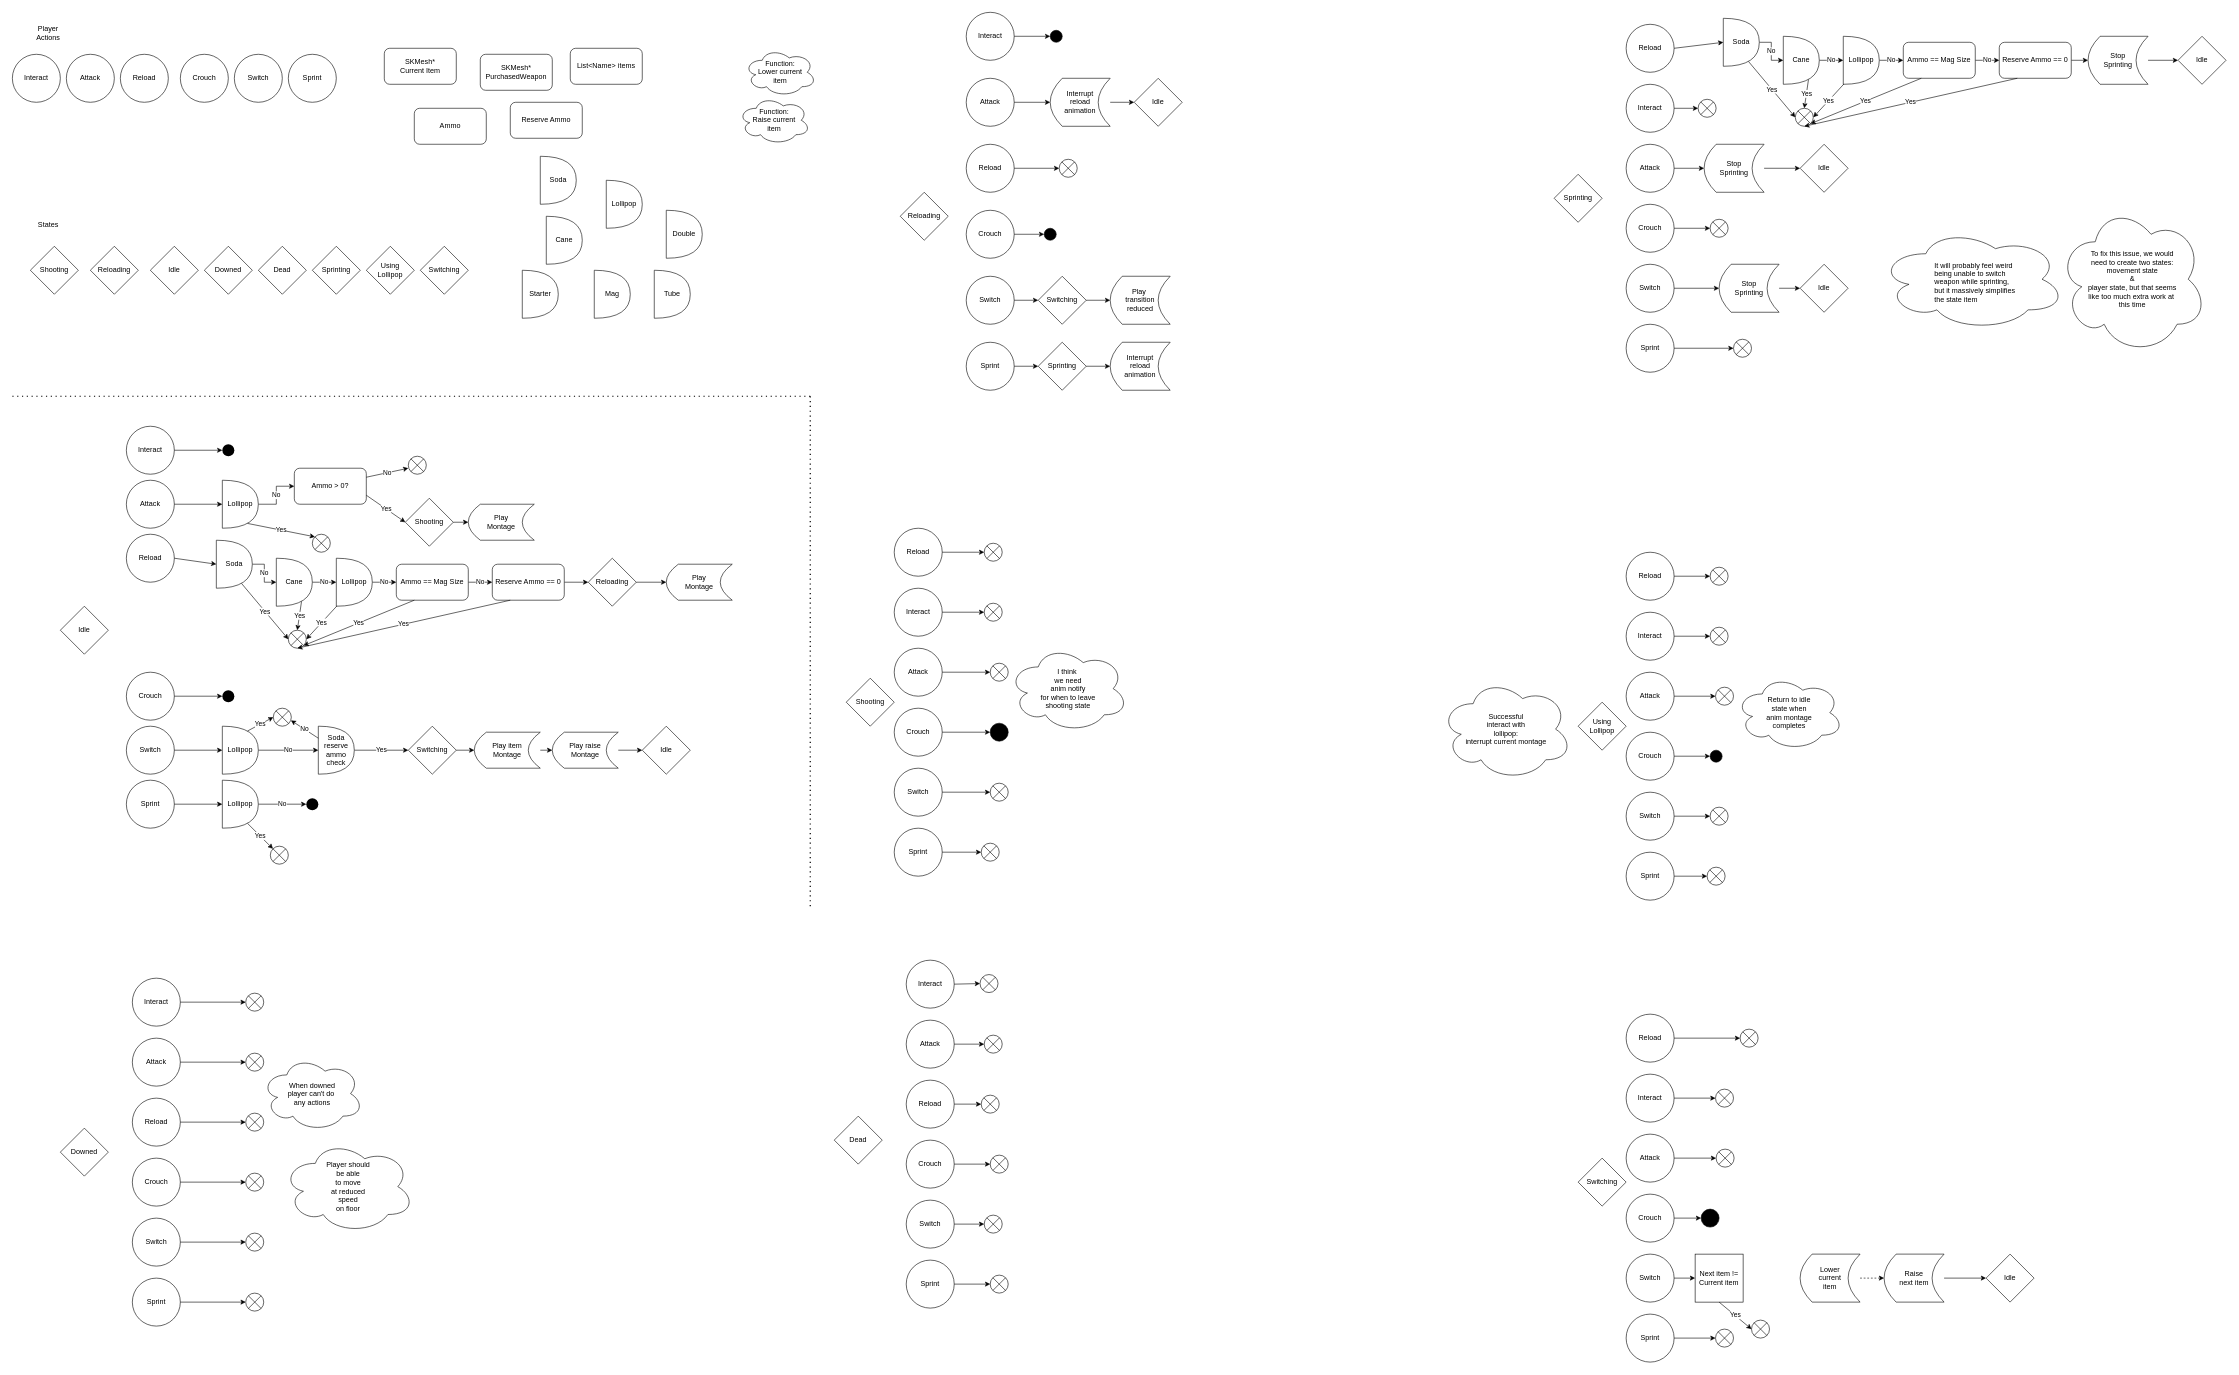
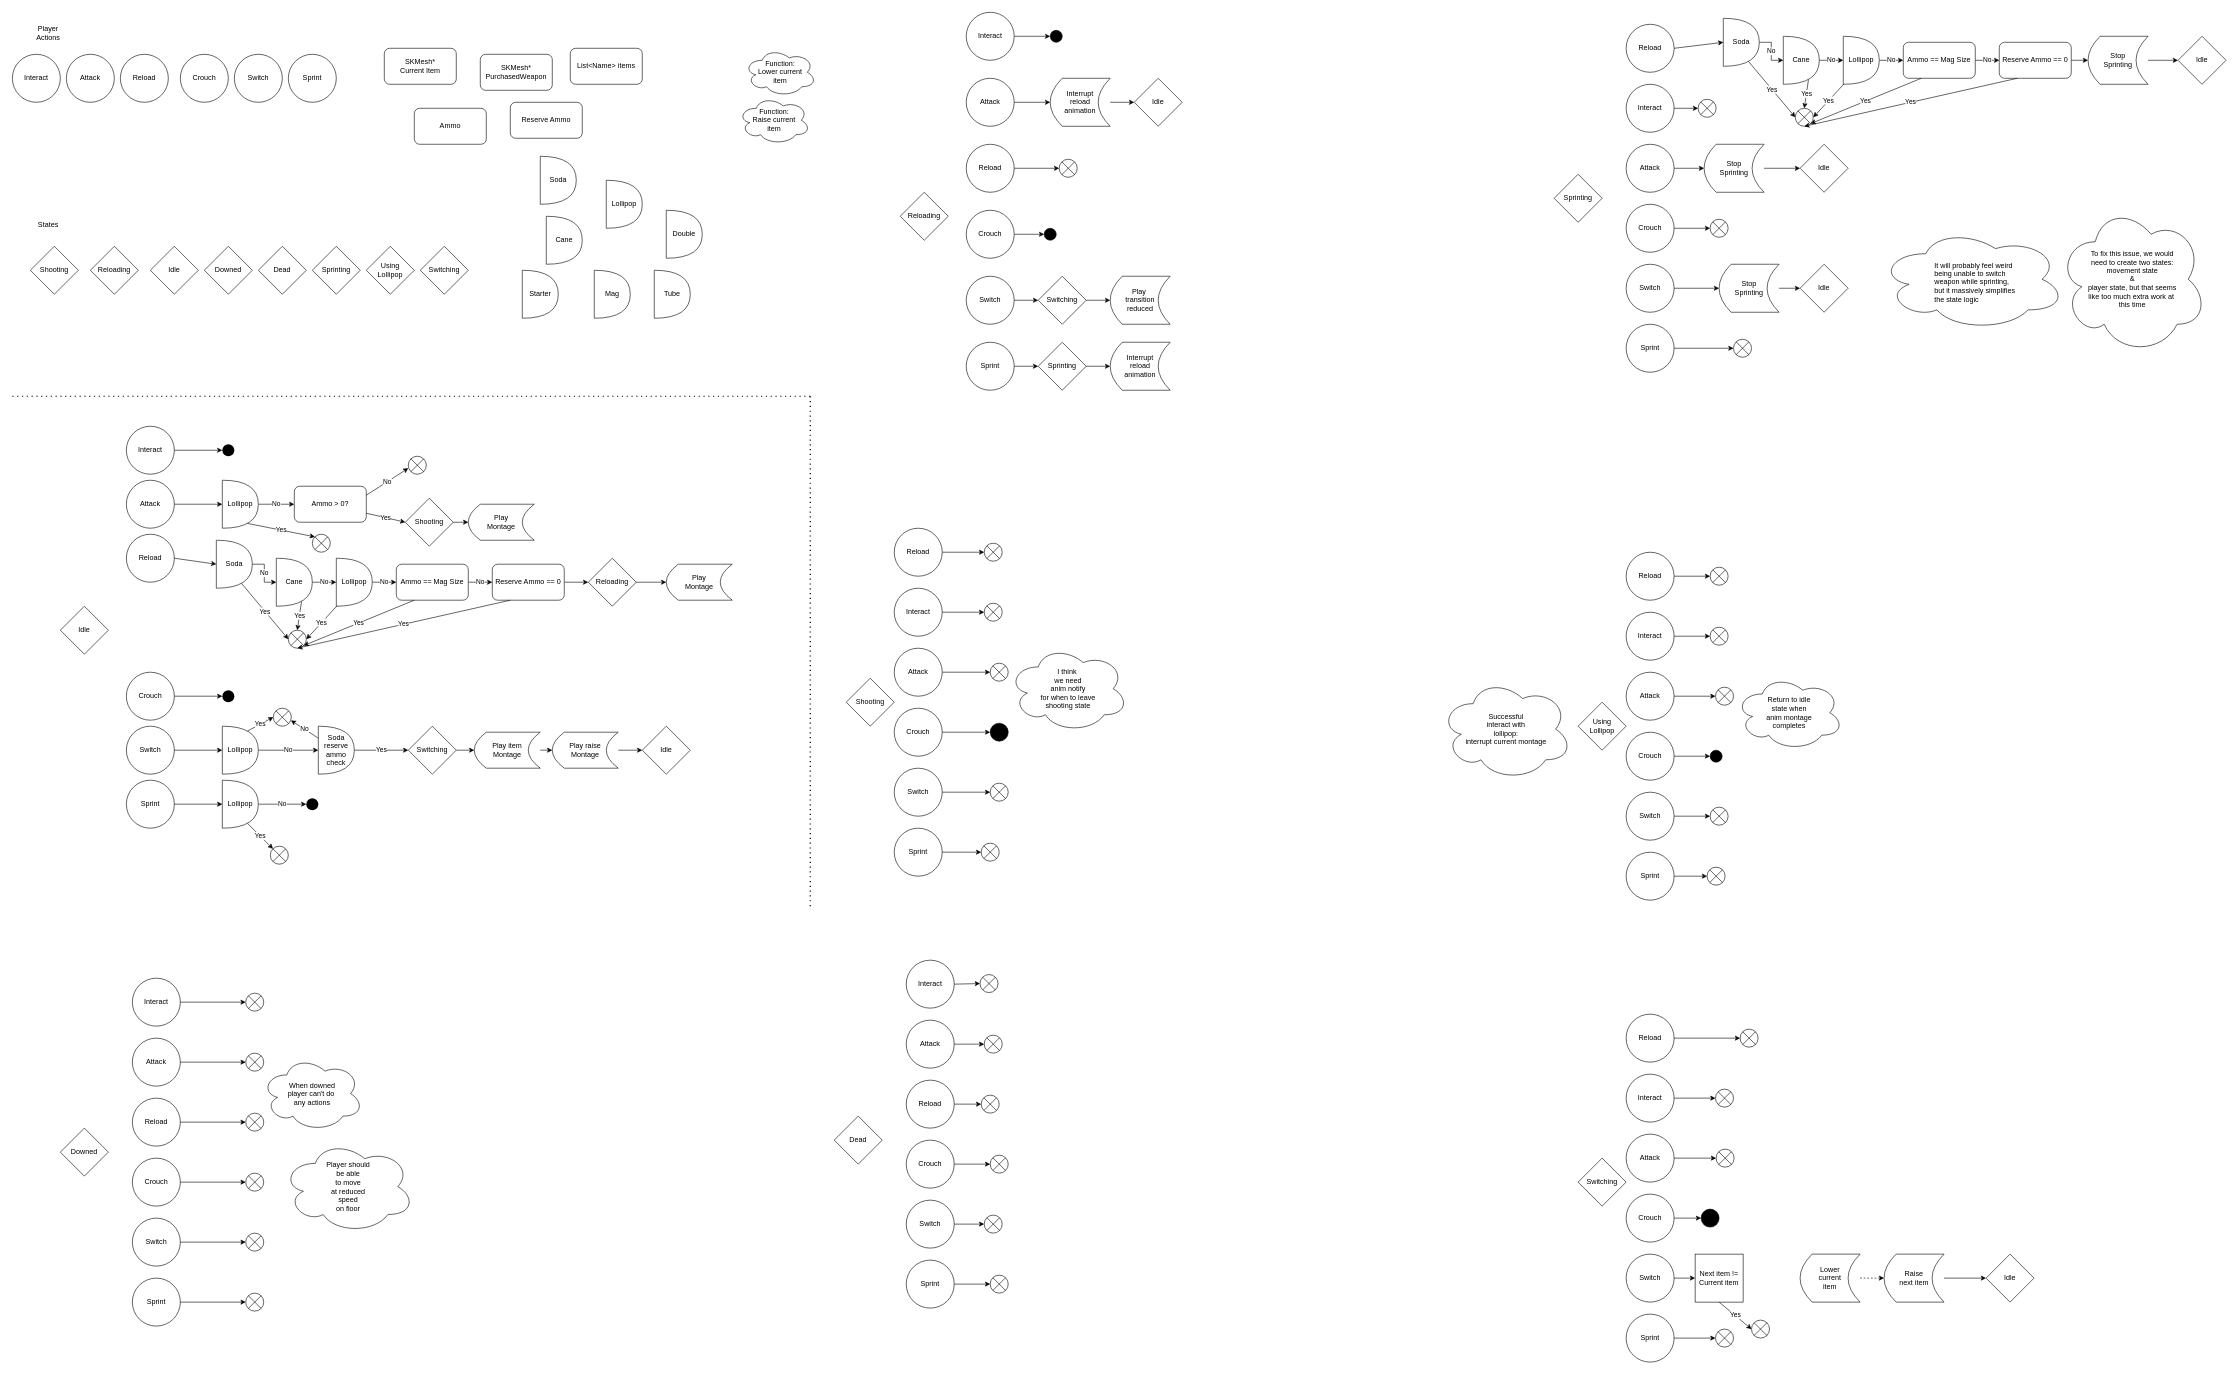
(1976, 282) -> (1976, 282)
(330, 486) -> (330, 504)
